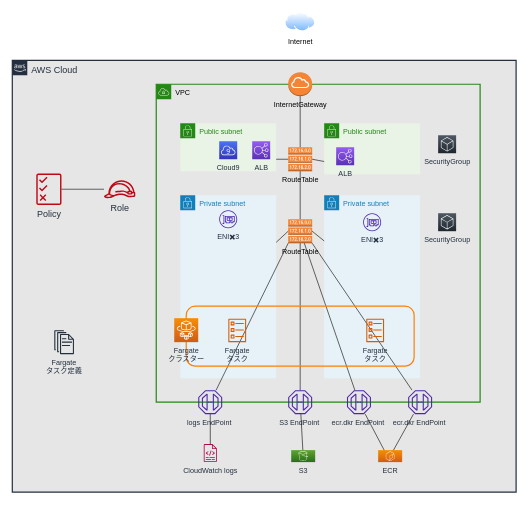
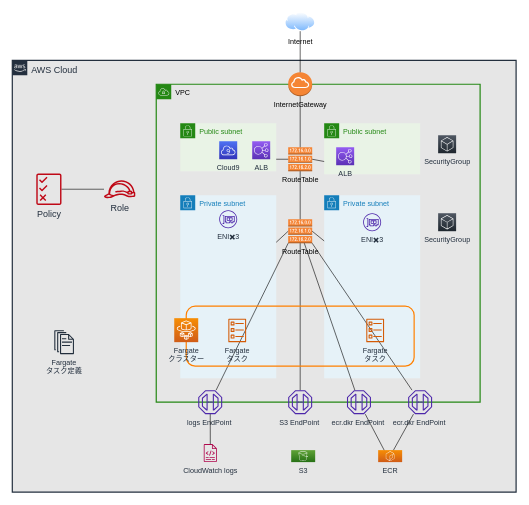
none -> (300, 52)
(302, 432) -> none
